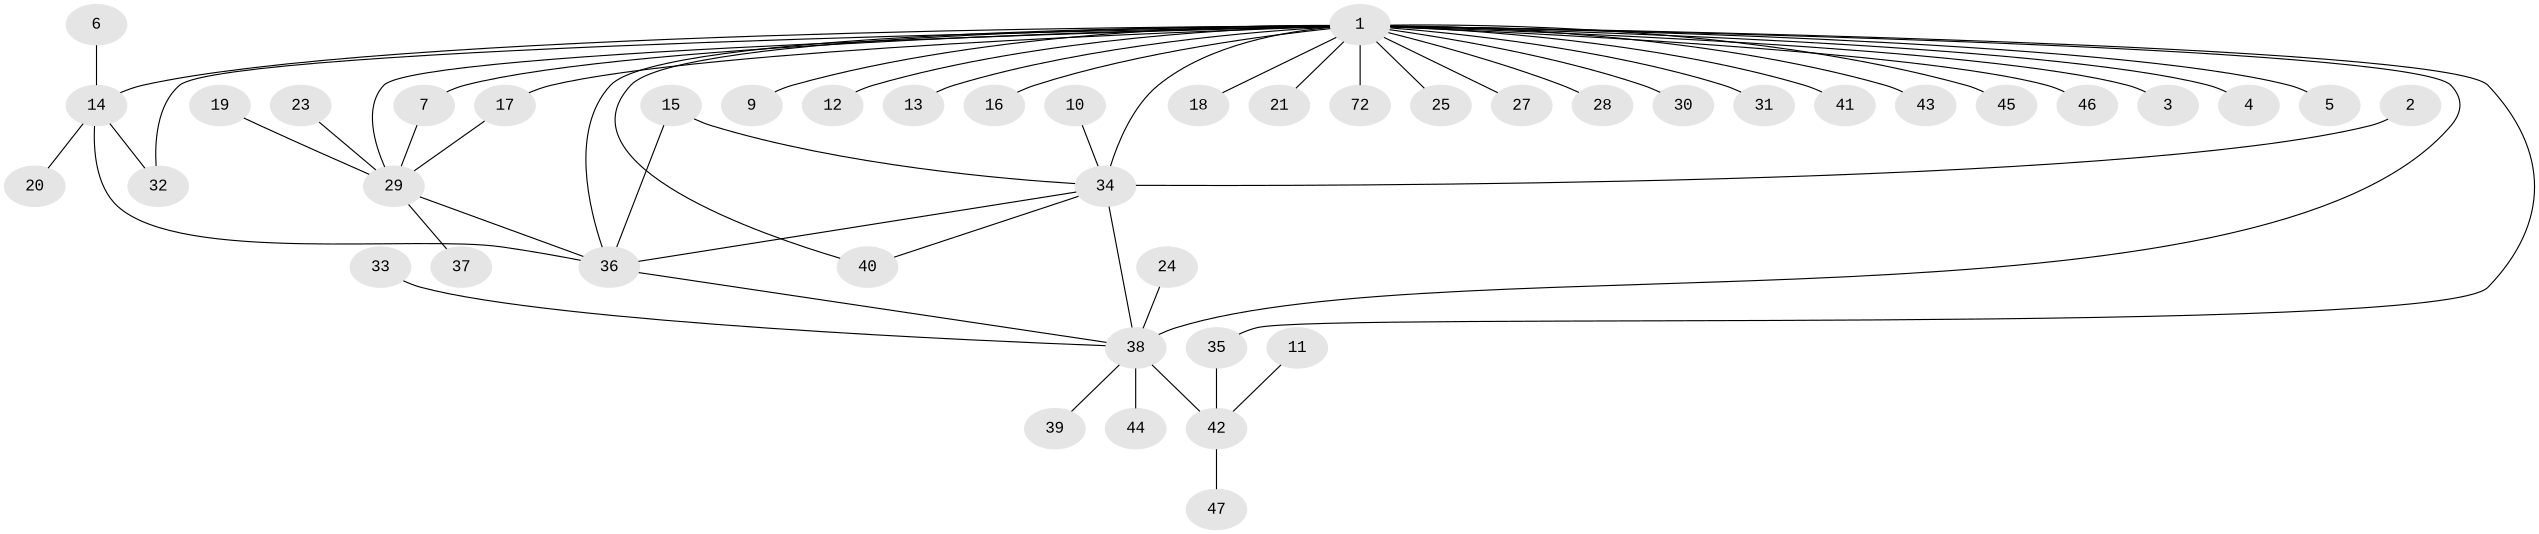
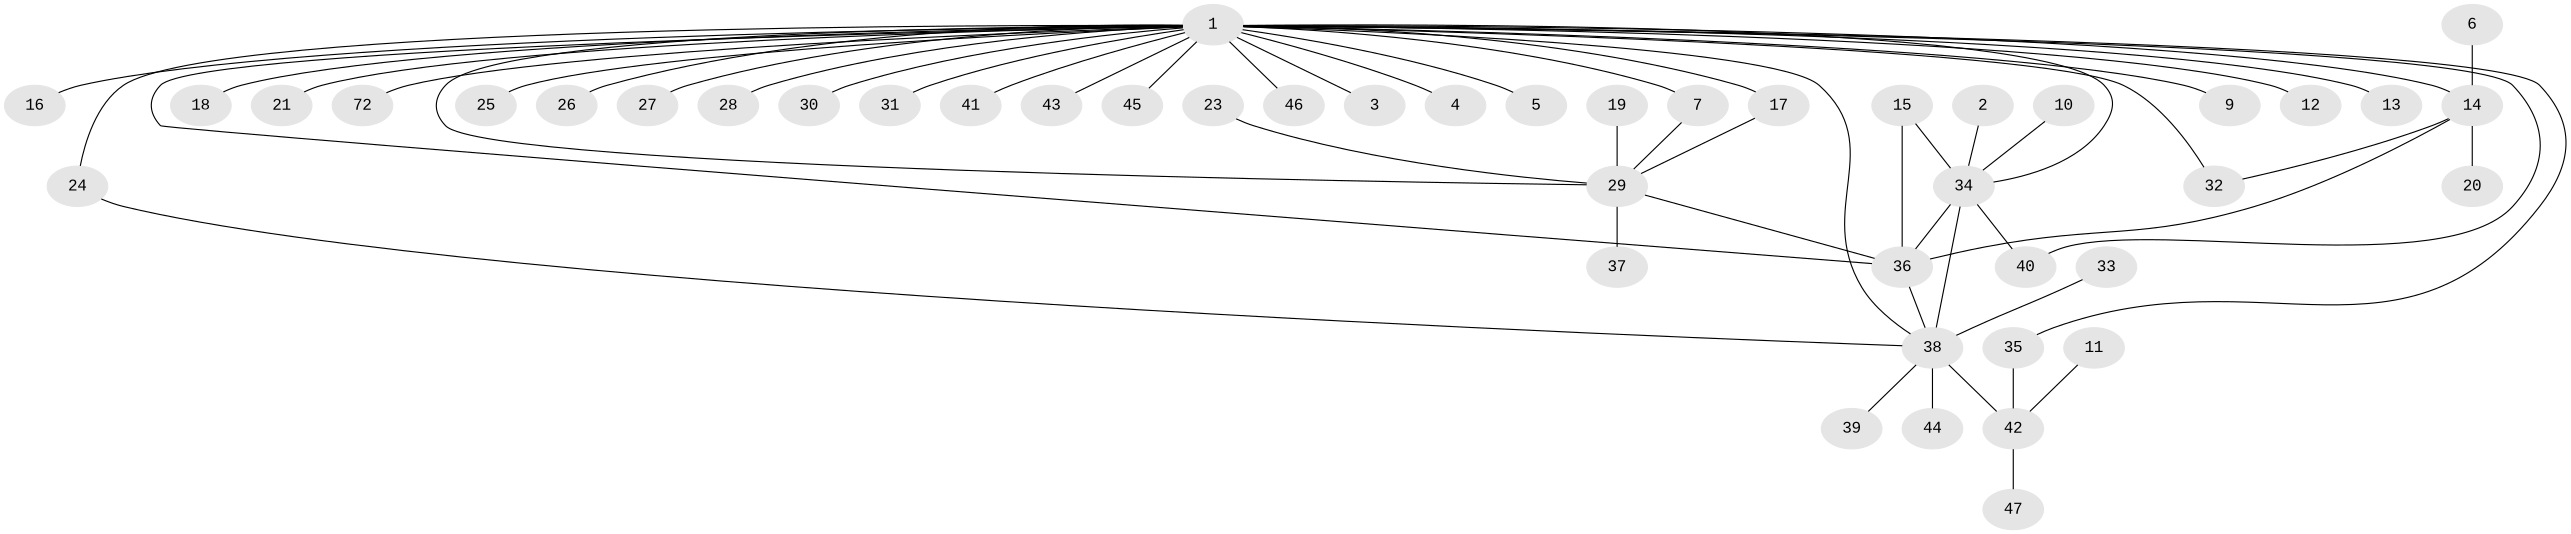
none -> (575, 34)
none -> (567, 105)
